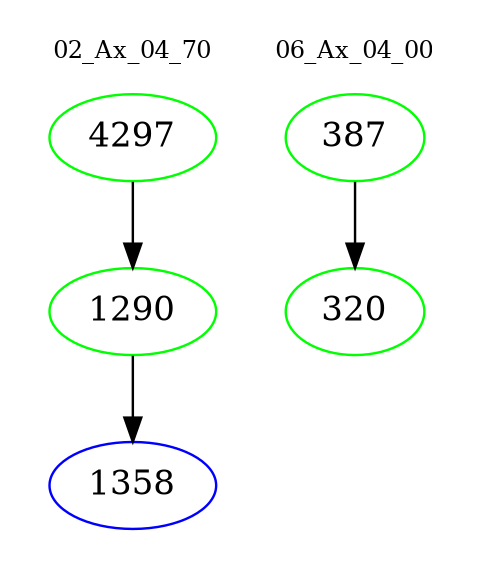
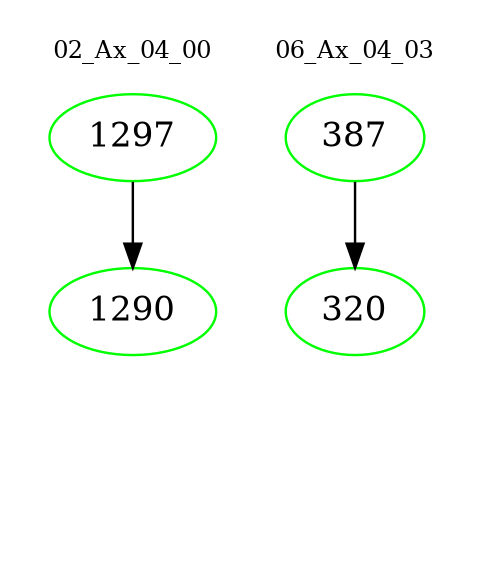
(133, 52) -> (133, 52)
(355, 52) -> (355, 52)
(133, 138) -> (133, 138)
(133, 485) -> none
